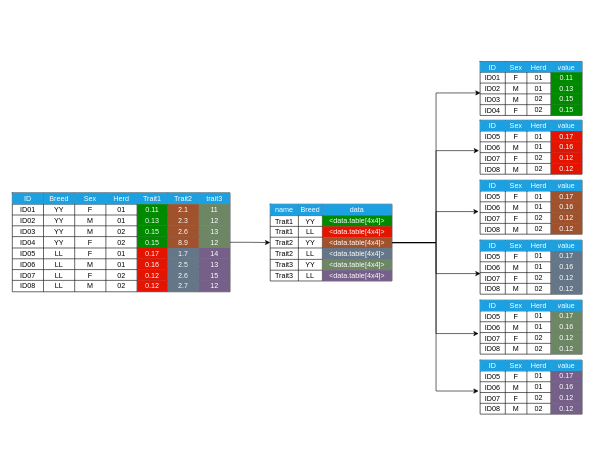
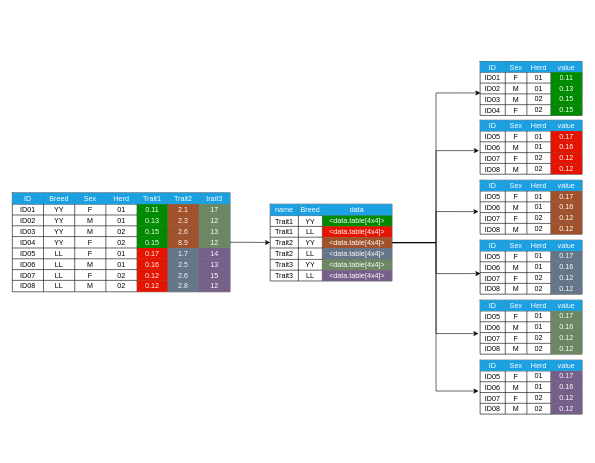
(215, 210) -> (215, 210)
(183, 287) -> (183, 287)
